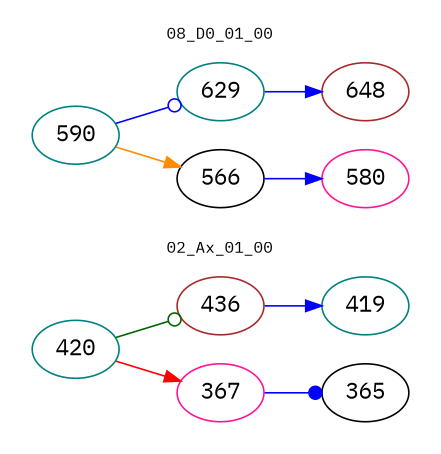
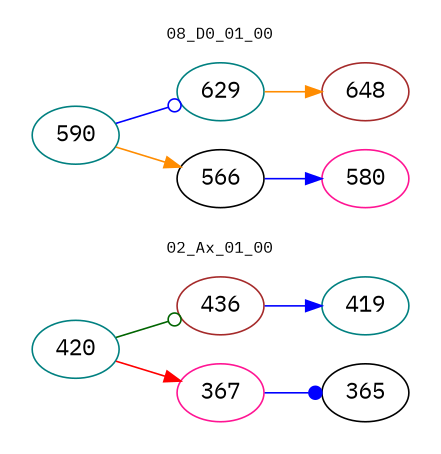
(285, 92) -> (285, 92)
